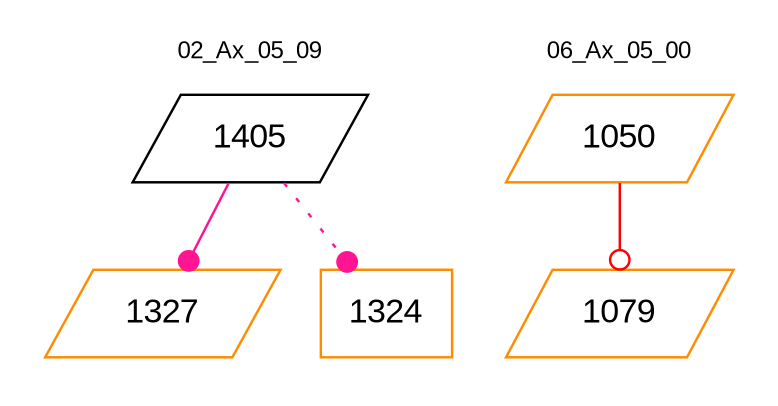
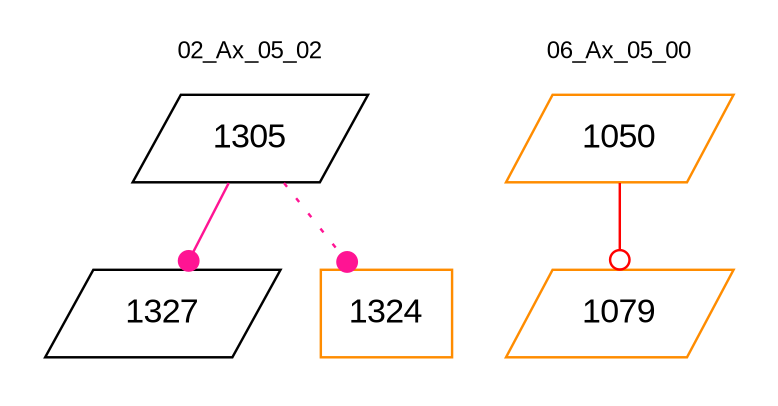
(250, 52) -> (250, 52)
(250, 139) -> (250, 139)
(163, 314) -> (163, 314)
